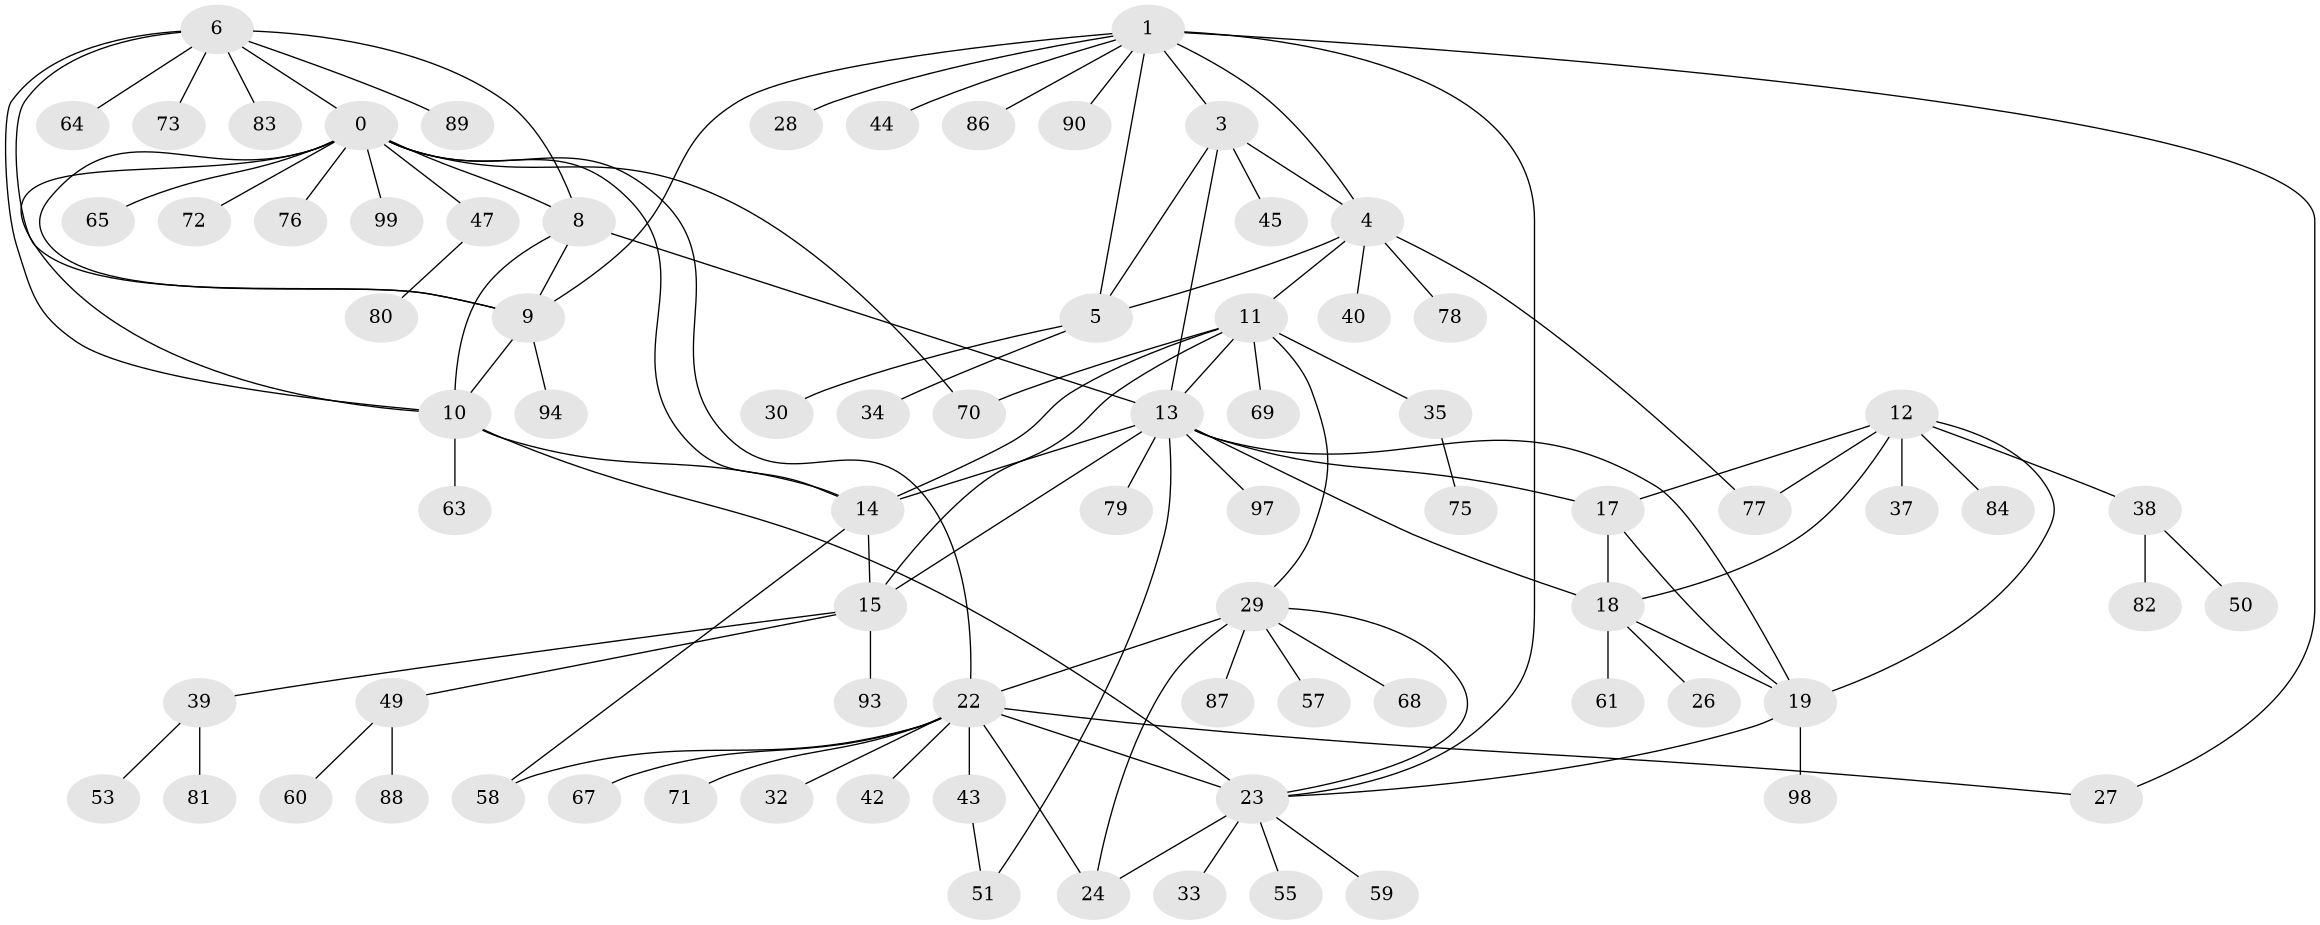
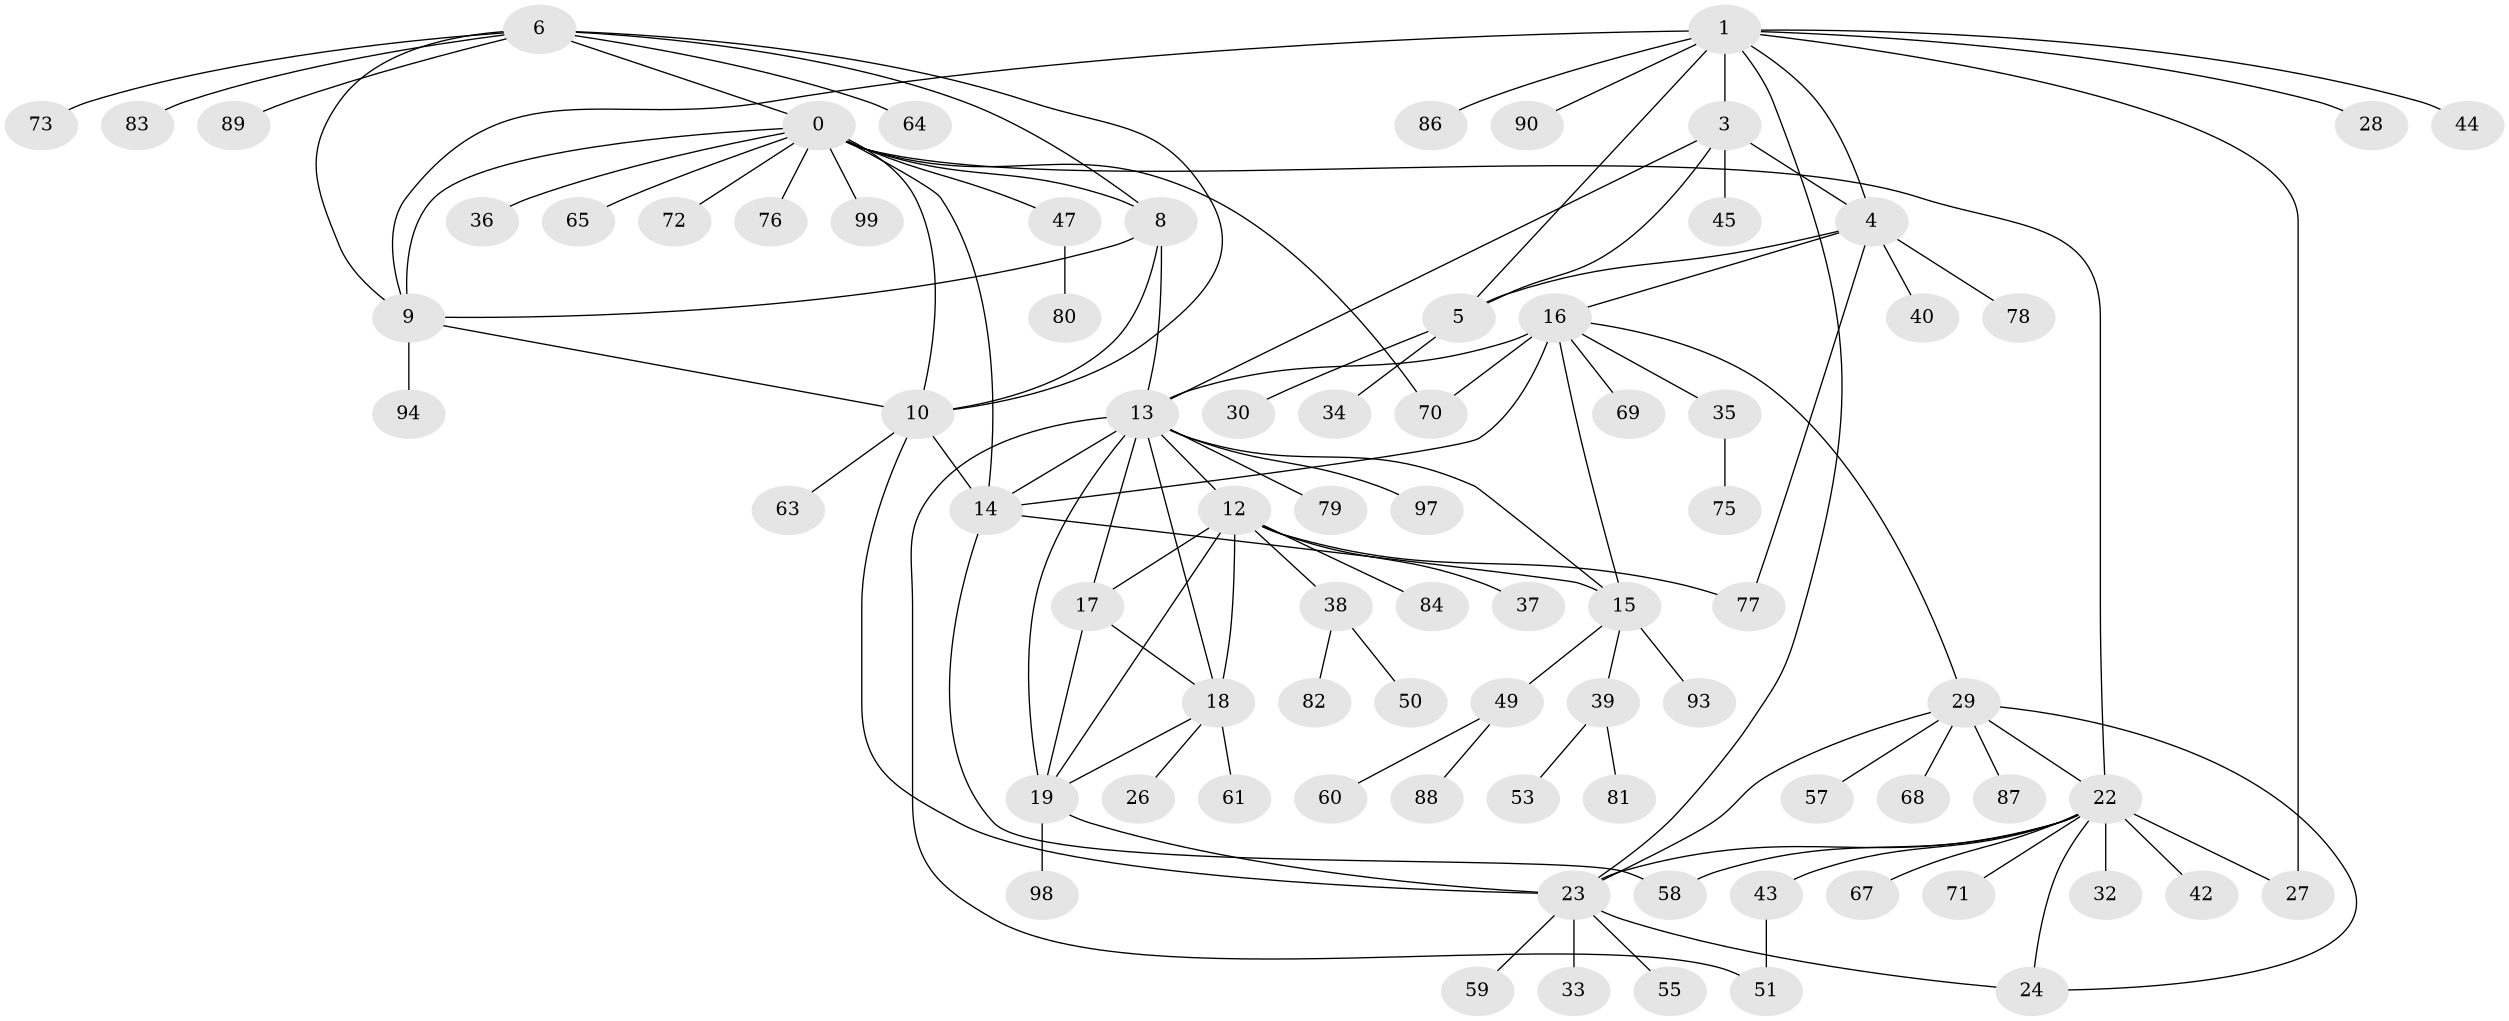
none -> (482, 222)
(1251, 318) -> (1555, 318)
none -> (1188, 462)
